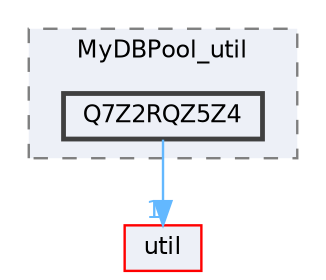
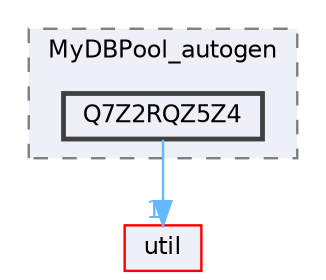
(163, 52) -> (163, 52)
